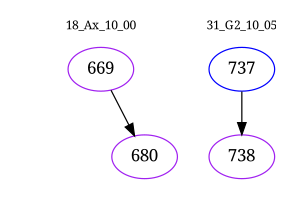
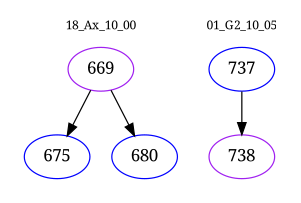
(242, 26) -> (242, 26)
none -> (57, 157)
(145, 157) -> (145, 157)
